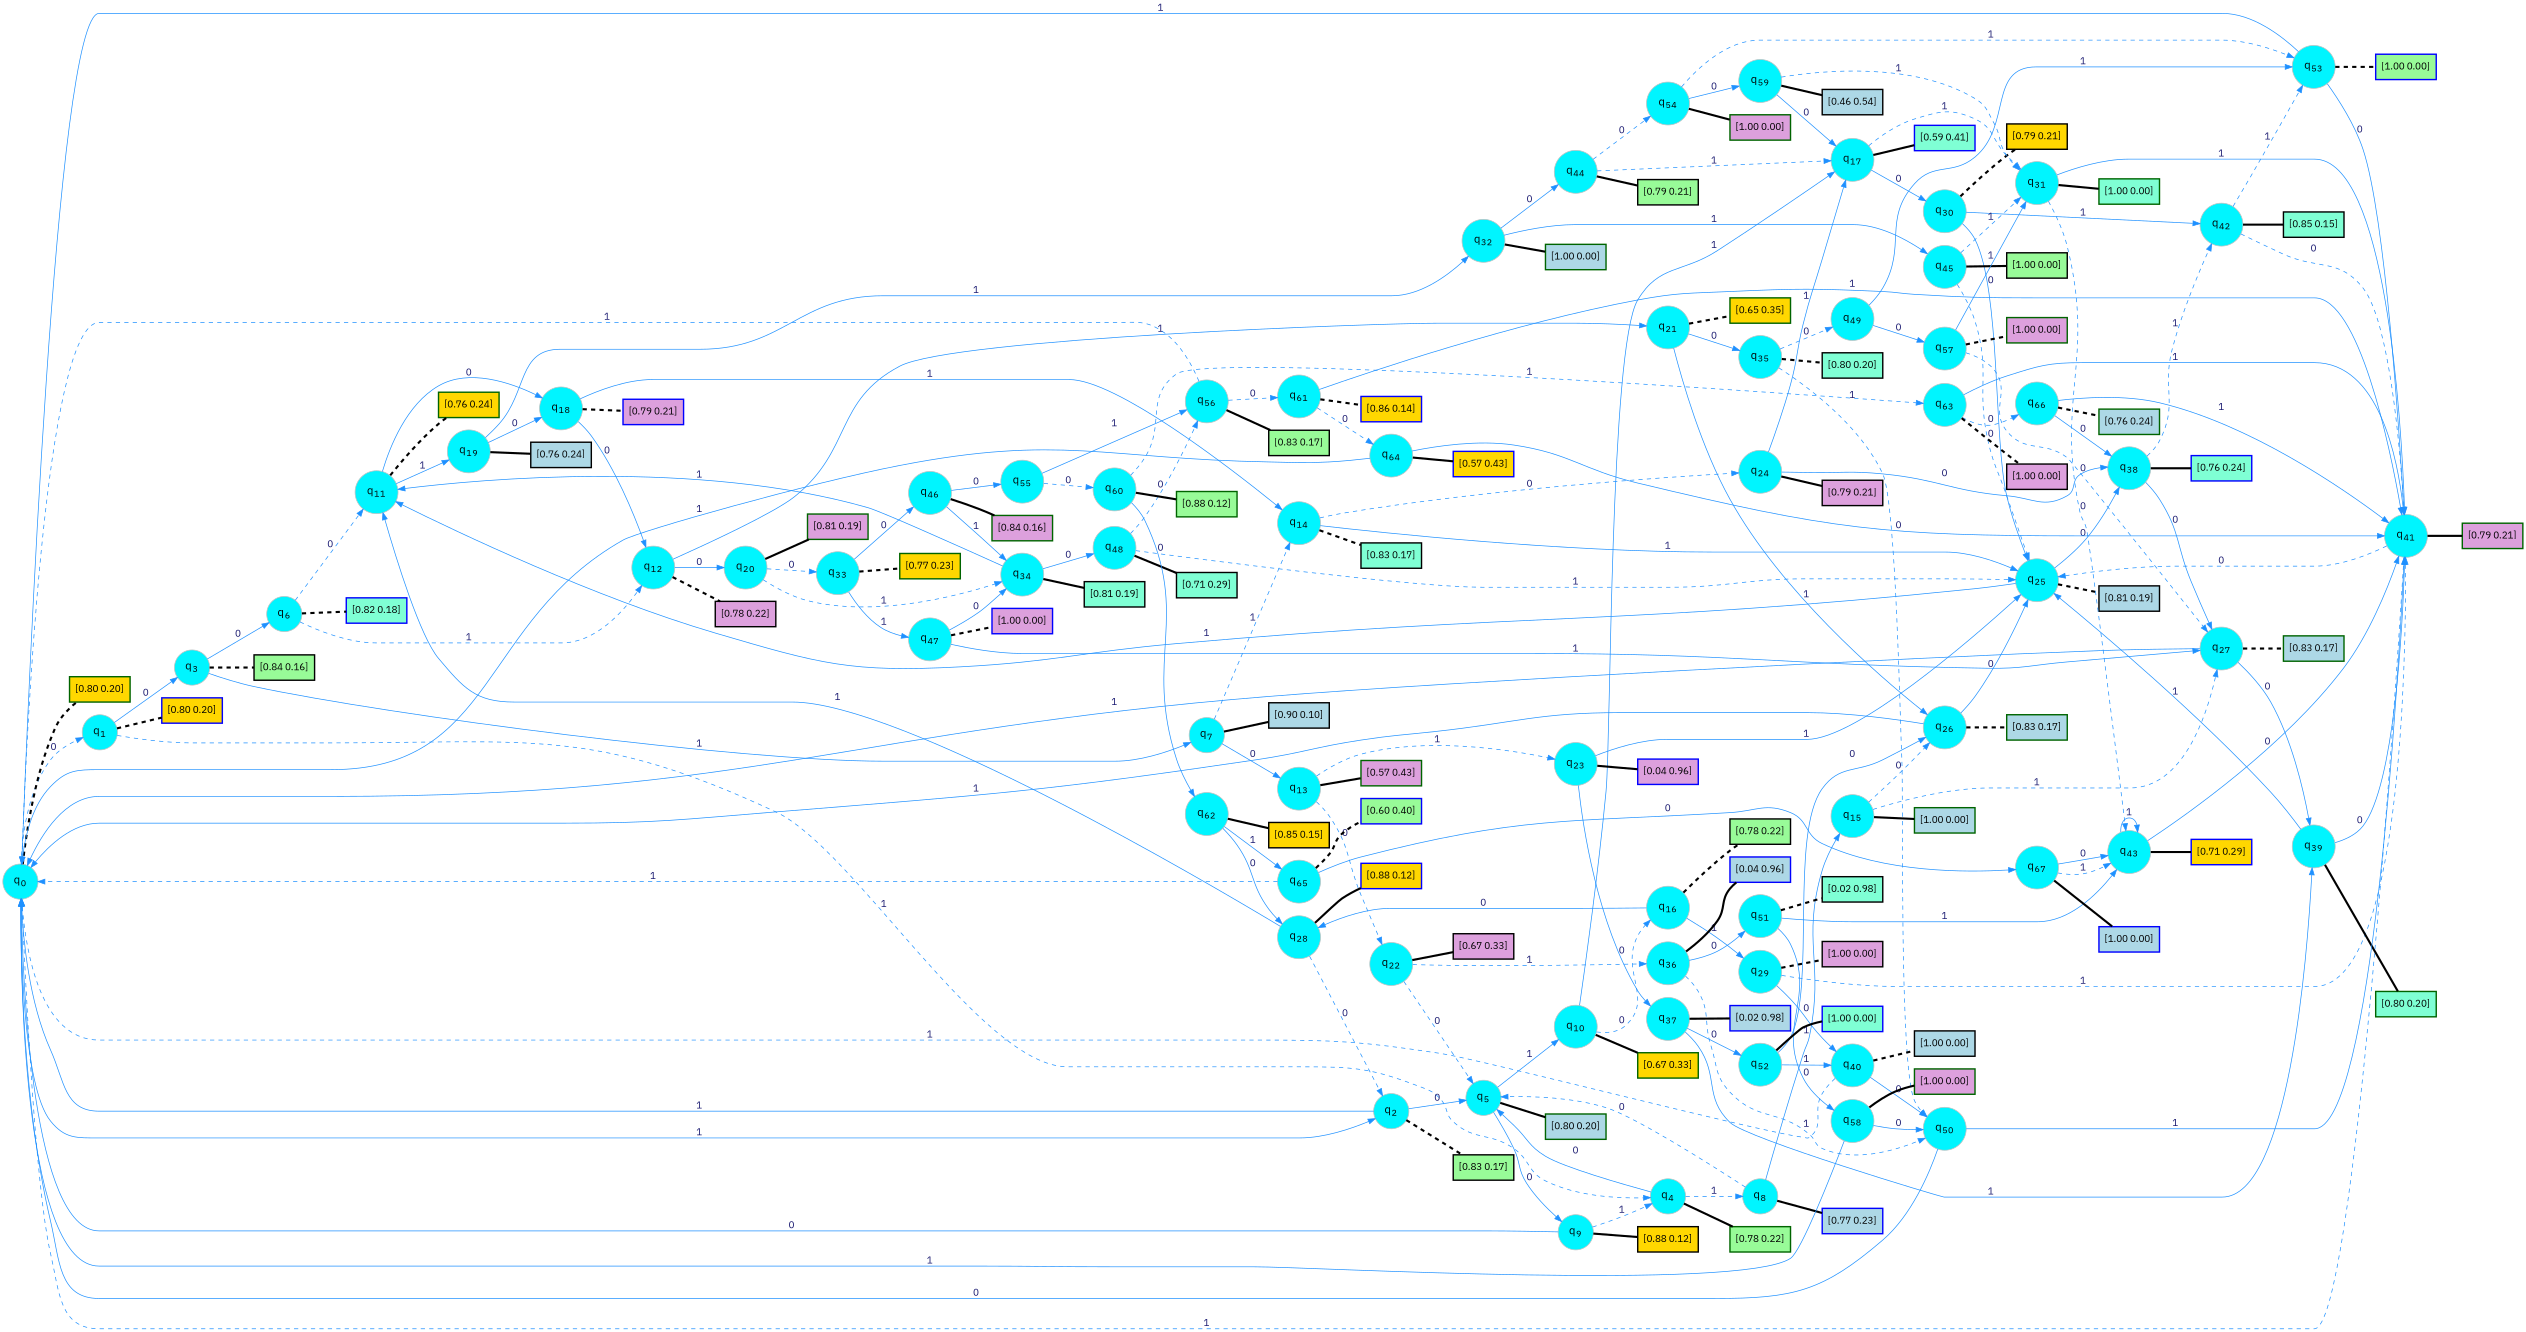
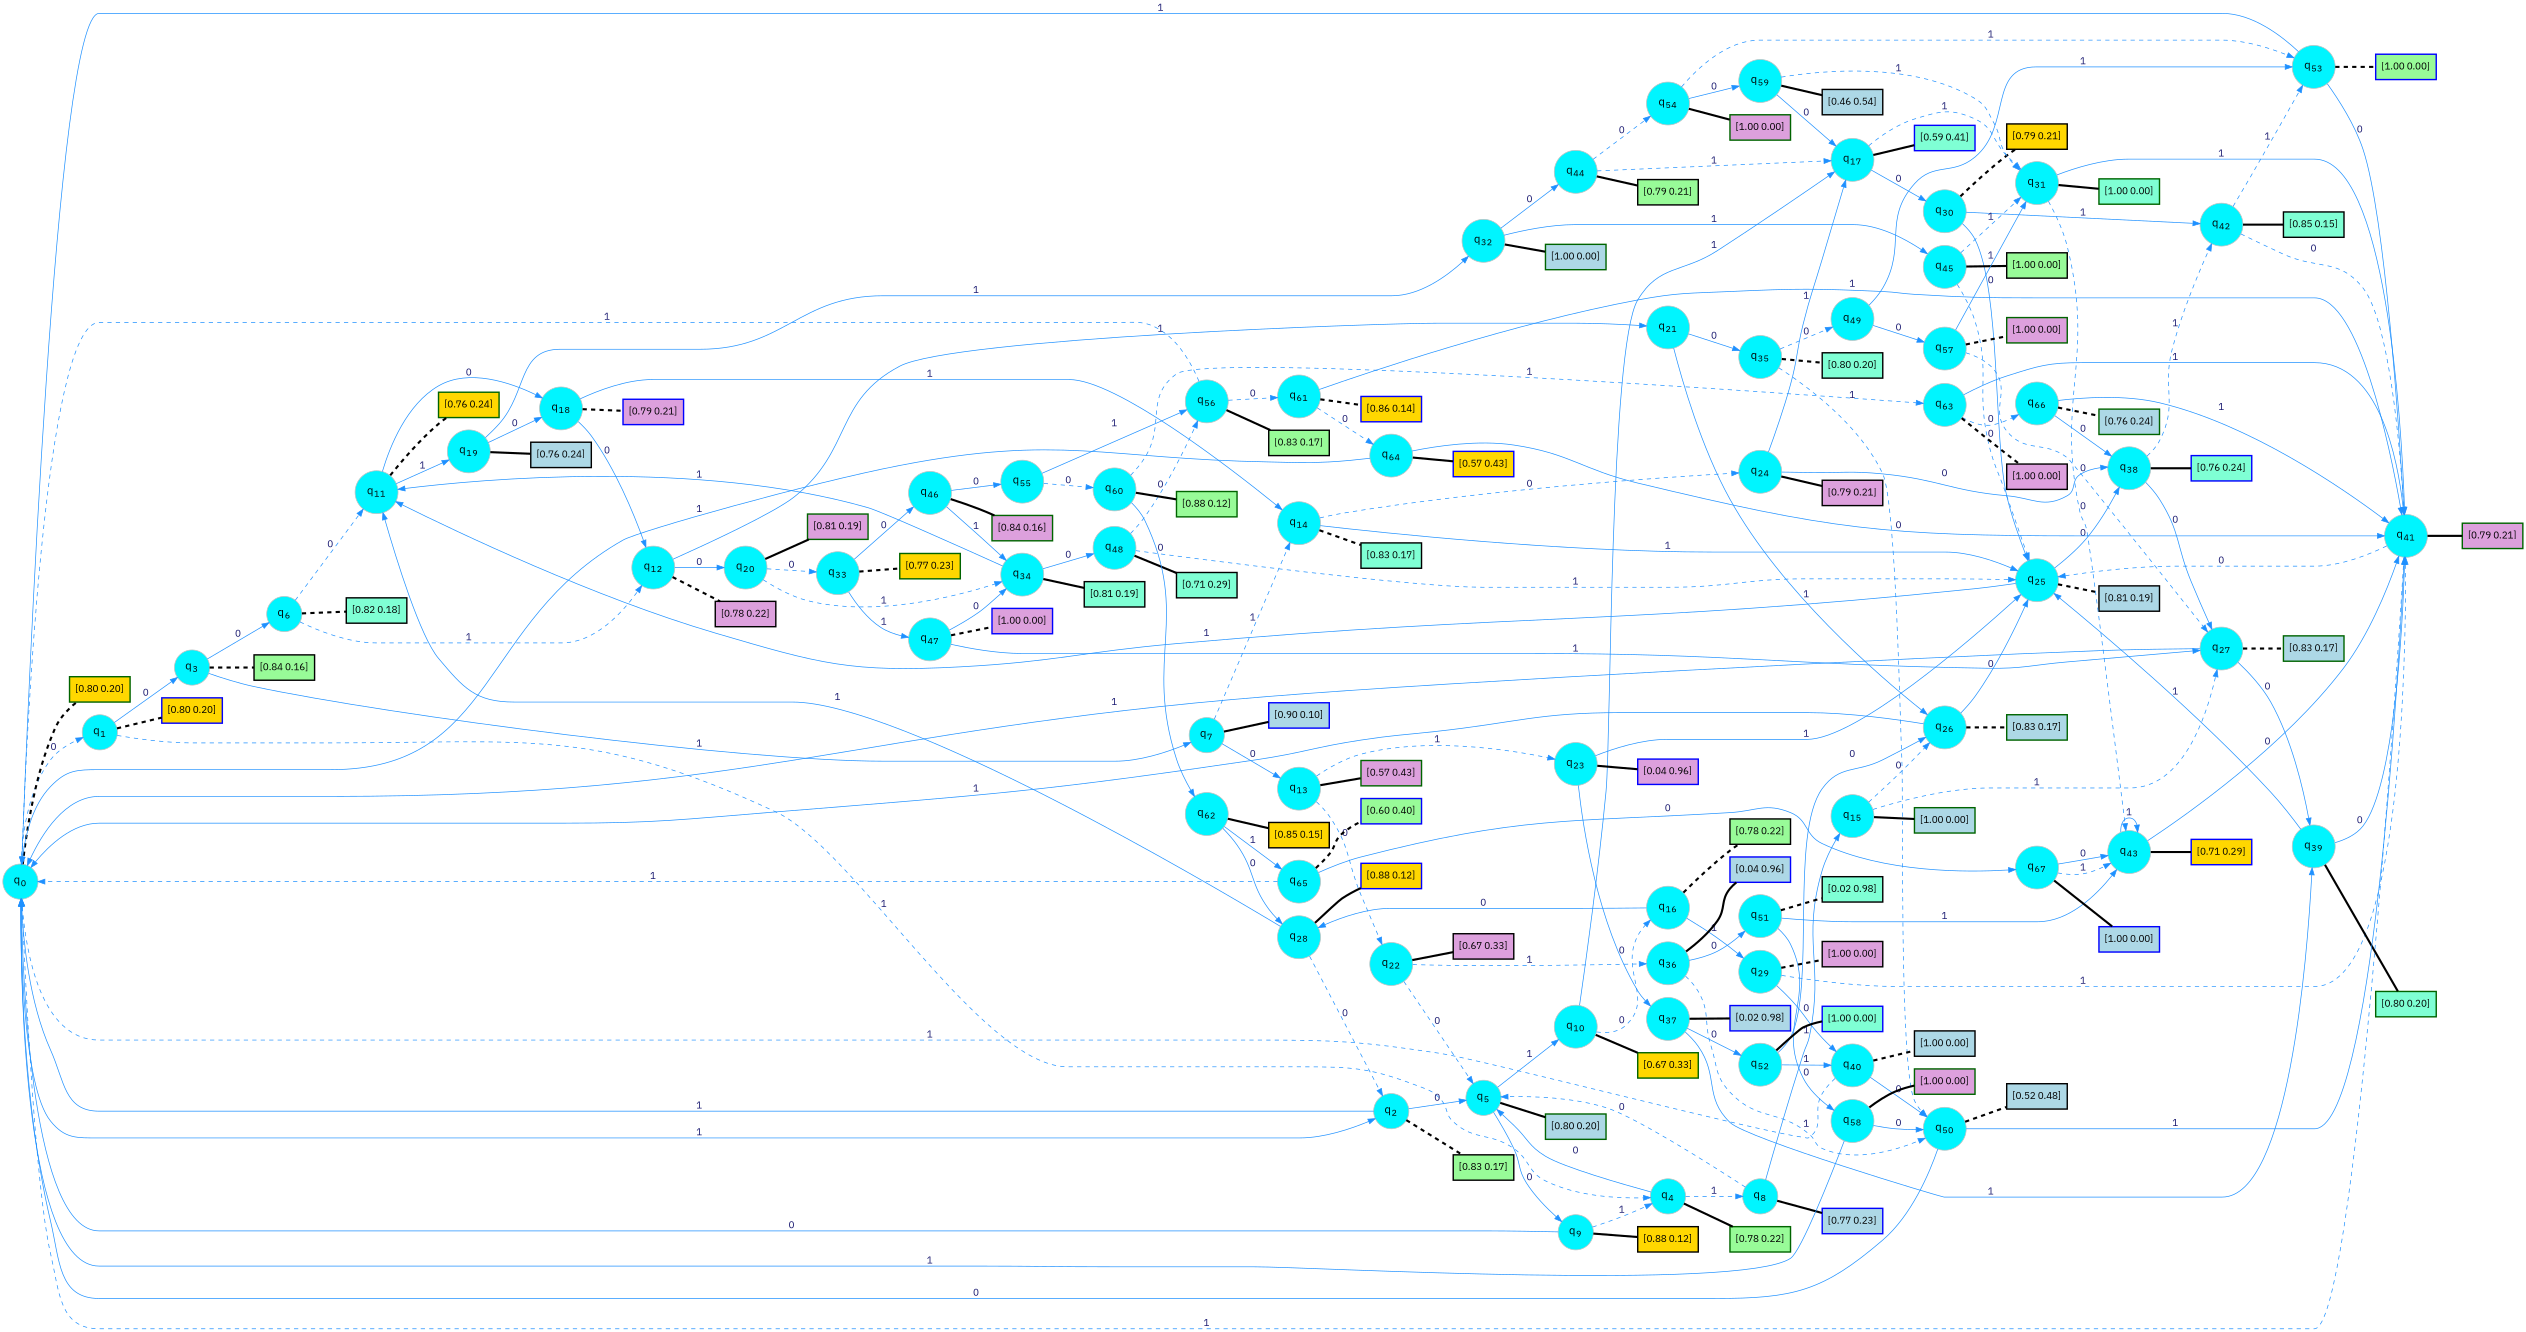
(1760, 311) -> none
(377, 611) -> (377, 611)
(1299, 715) -> (1299, 715)
none -> (2037, 1096)
